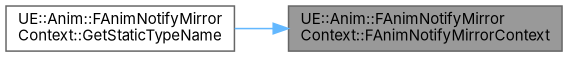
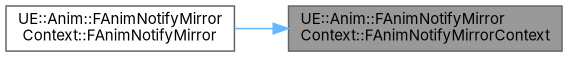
(120, 29) -> (120, 29)
